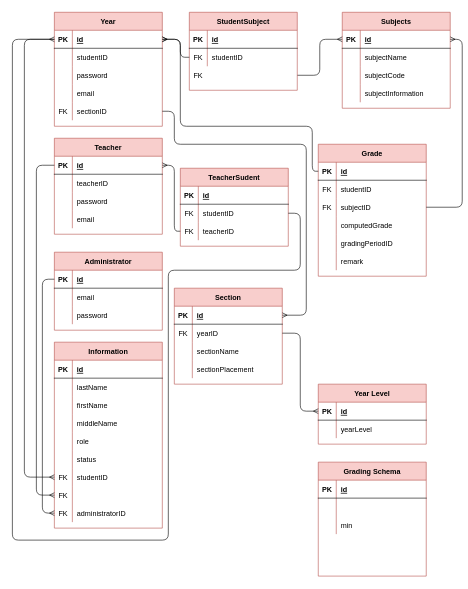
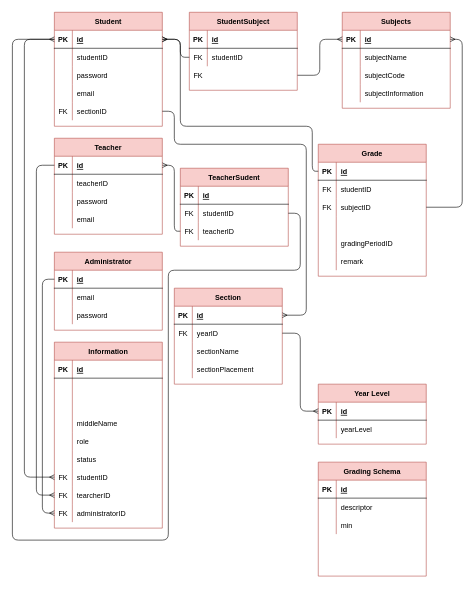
(108, 22) -> (108, 22)
(381, 225) -> none
(117, 387) -> none
(117, 405) -> none
none -> (117, 495)
none -> (381, 507)
